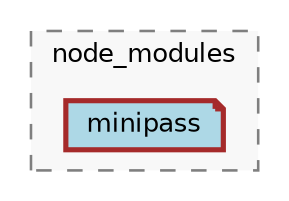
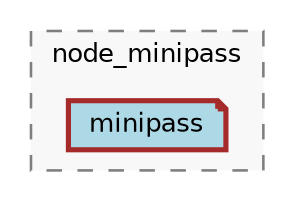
(145, 56) -> (147, 56)
